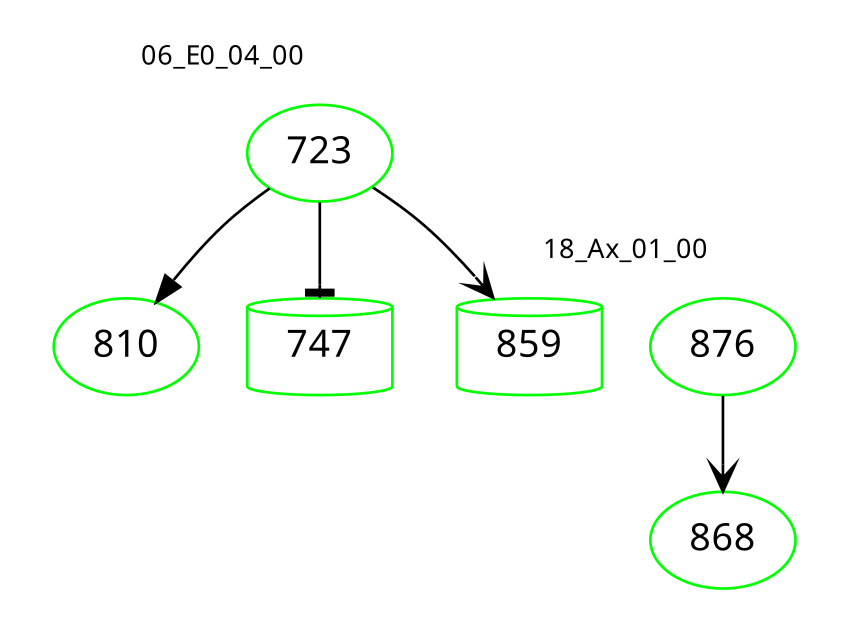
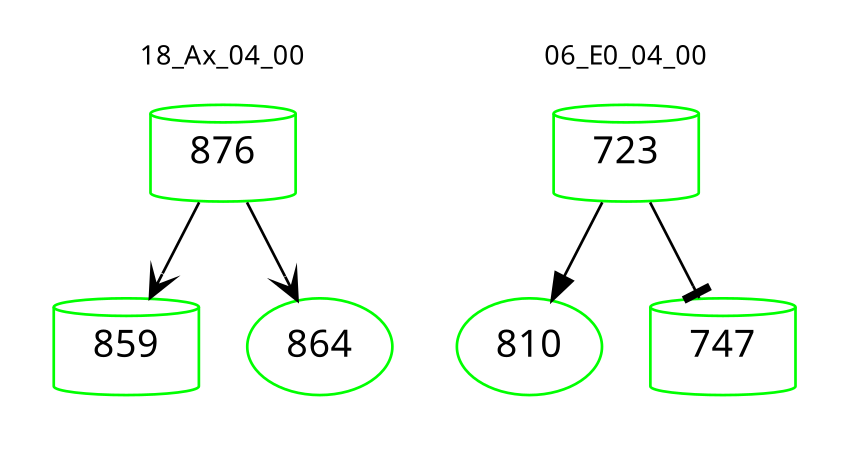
(320, 153) -> (626, 153)
(626, 251) -> (223, 58)
(452, 252) -> (181, 238)
(723, 347) -> (223, 153)
(723, 540) -> (320, 347)
